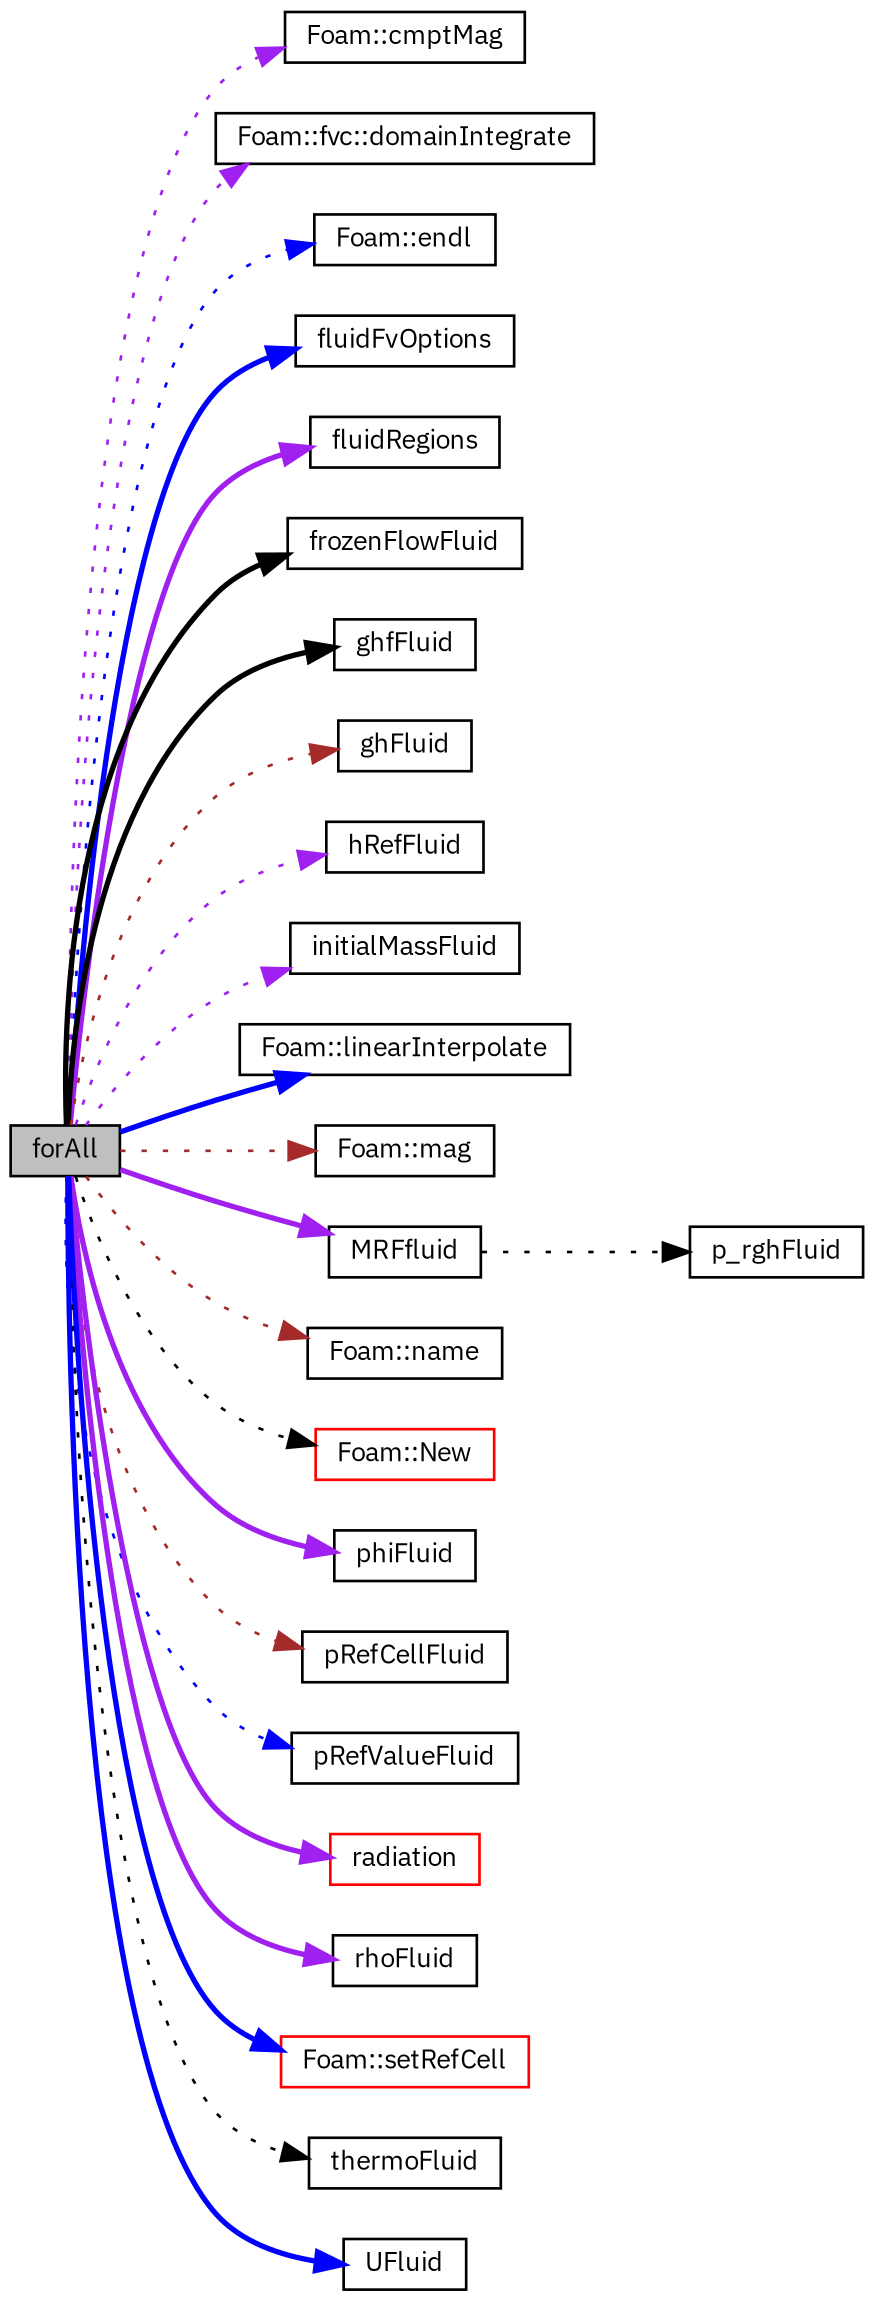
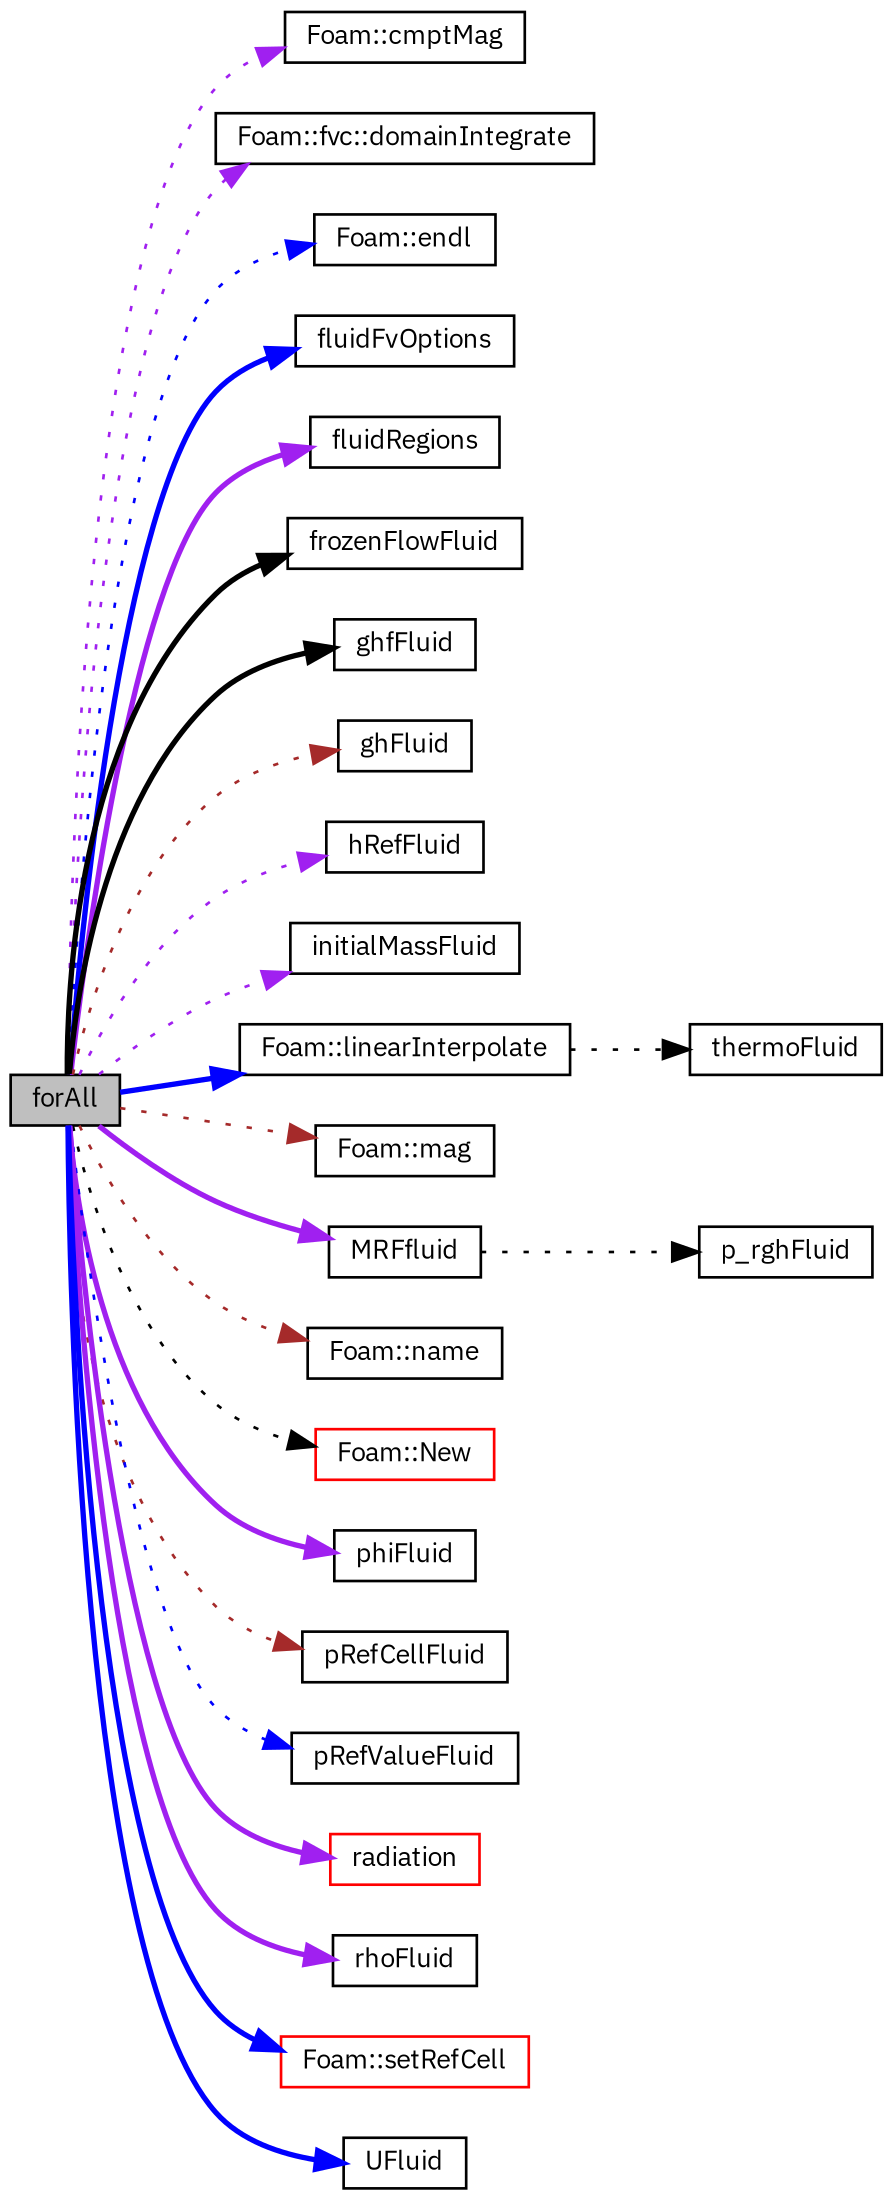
(124, 1846) -> (616, 1050)
